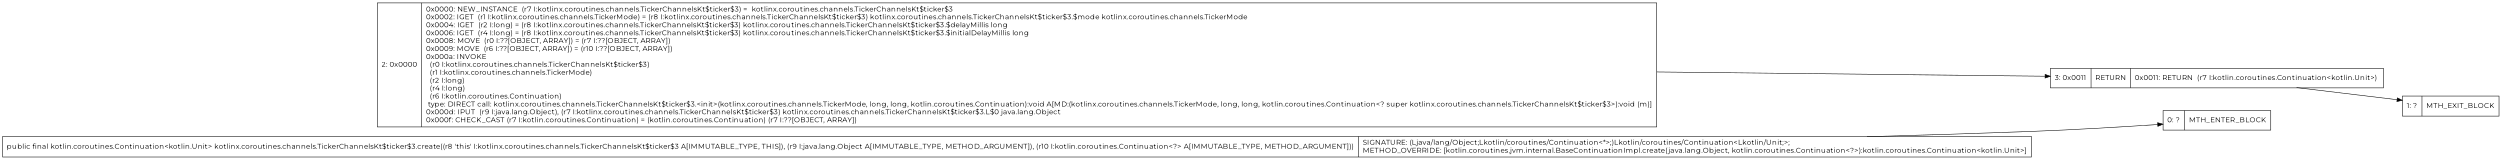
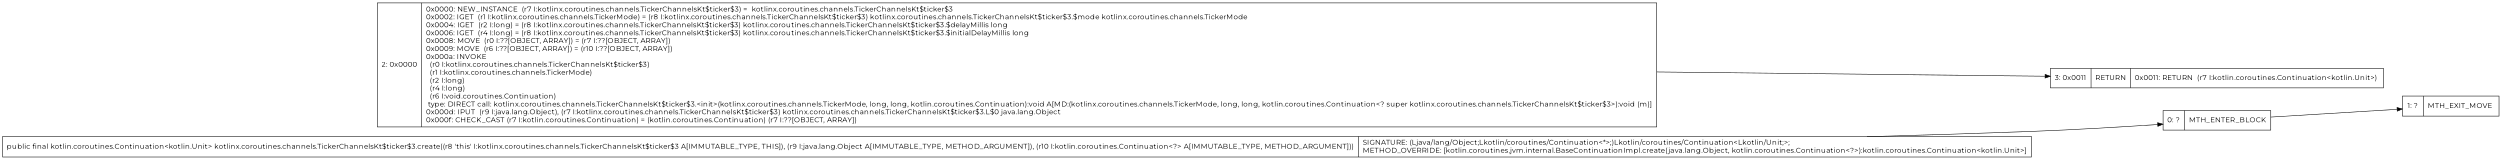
(2347, 94) -> (2334, 113)
(494, 96) -> (491, 96)
(2460, 106) -> (2460, 106)
